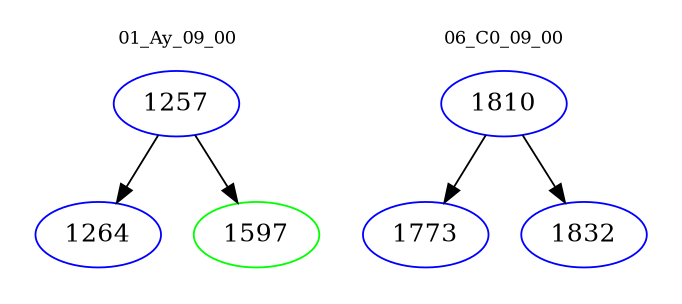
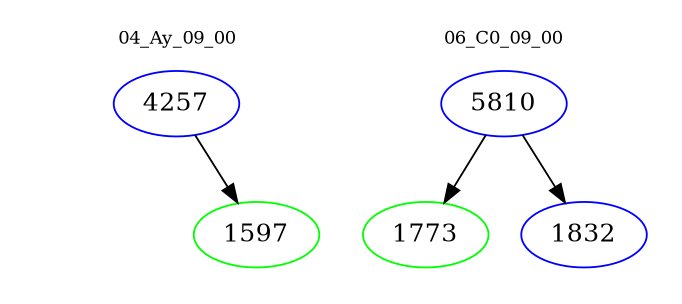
(177, 39) -> (177, 39)
(176, 104) -> (176, 104)
(504, 104) -> (504, 104)
(98, 235) -> none
(426, 235) -> (426, 235)
